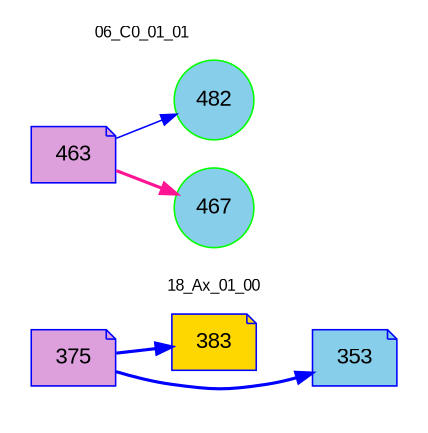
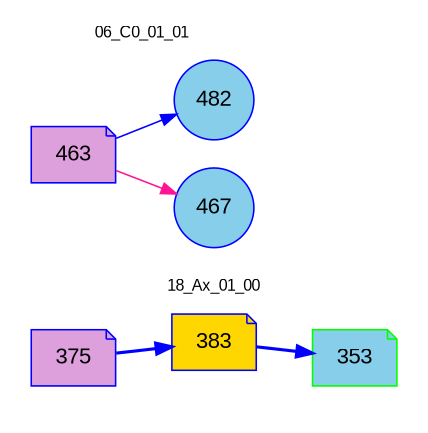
(214, 100) -> (214, 100)
(139, 180) -> (139, 180)
(214, 208) -> (214, 208)
(355, 358) -> (355, 358)
(206, 388) -> (277, 349)
